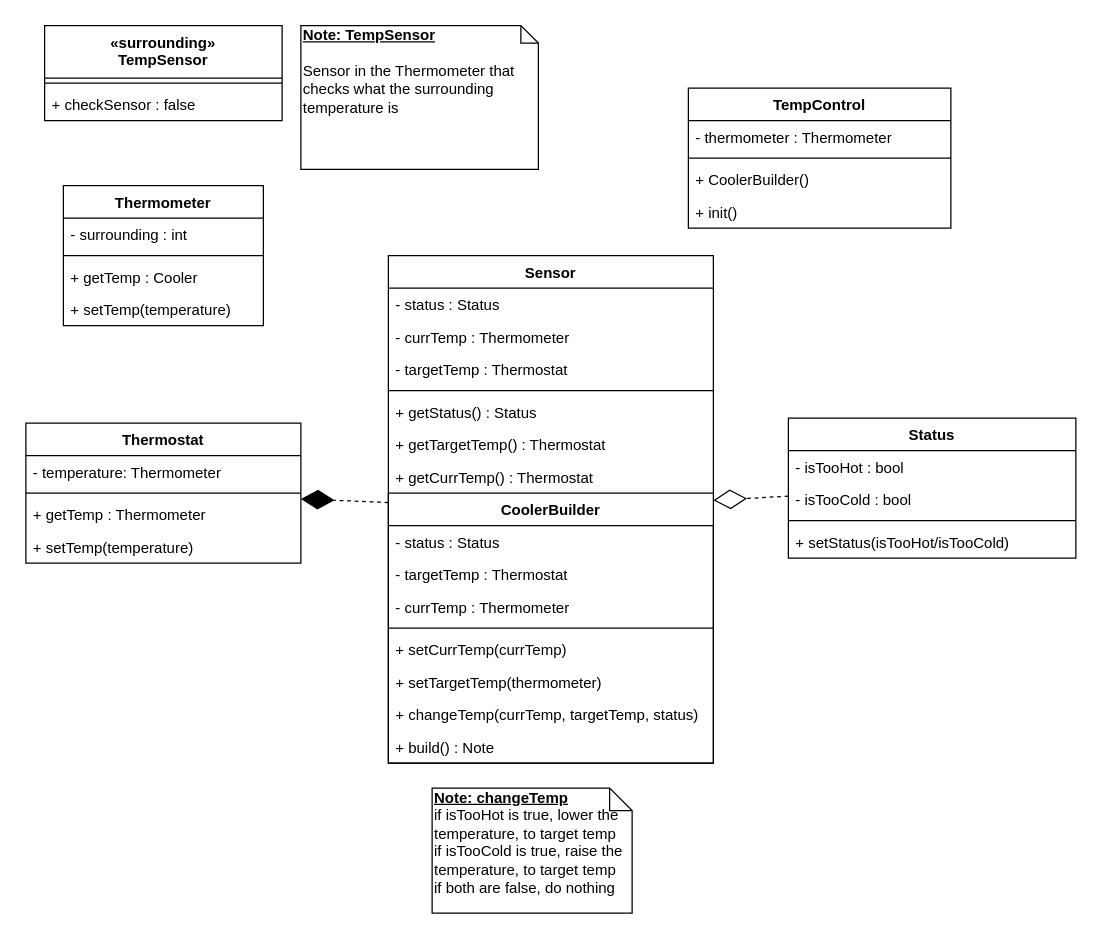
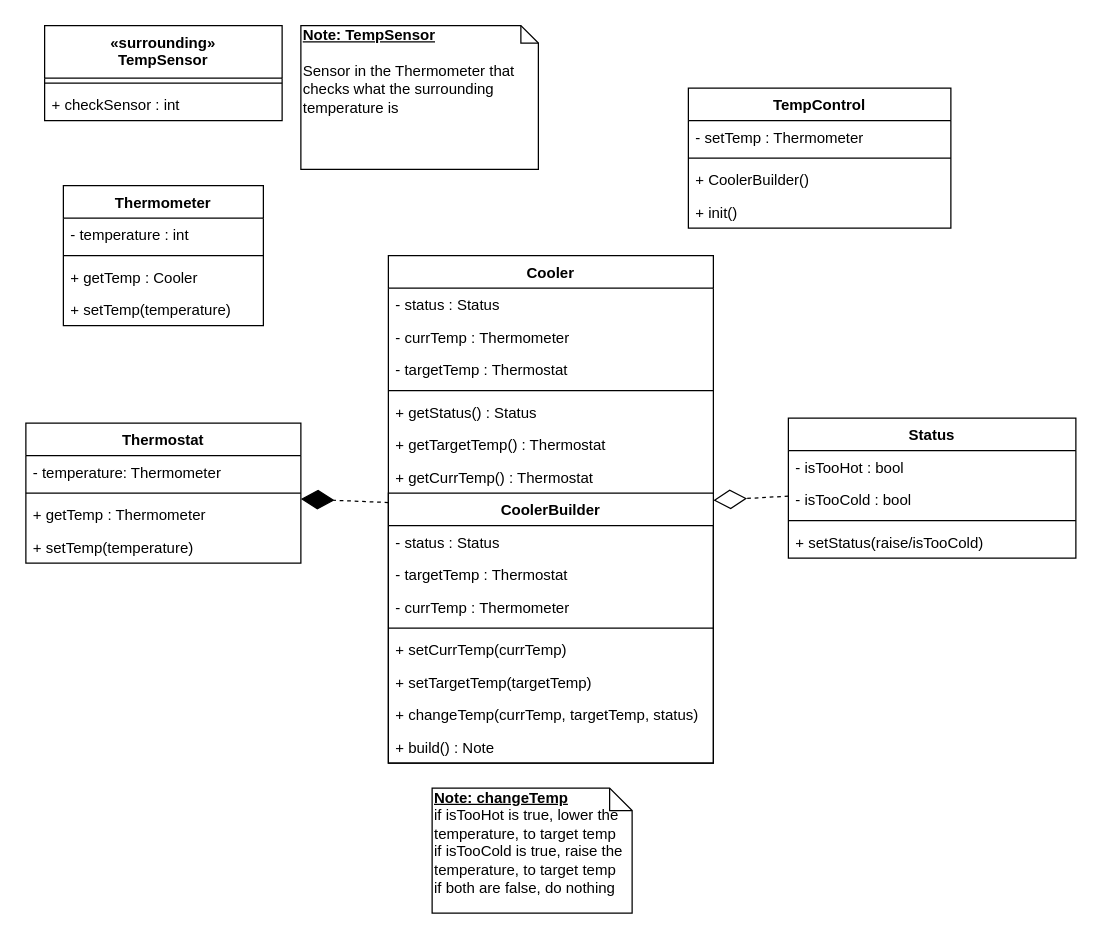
(130, 105) -> (121, 105)
(801, 138) -> (784, 138)
(138, 235) -> (140, 235)
(550, 273) -> (550, 273)
(917, 543) -> (905, 543)
(511, 683) -> (506, 683)
